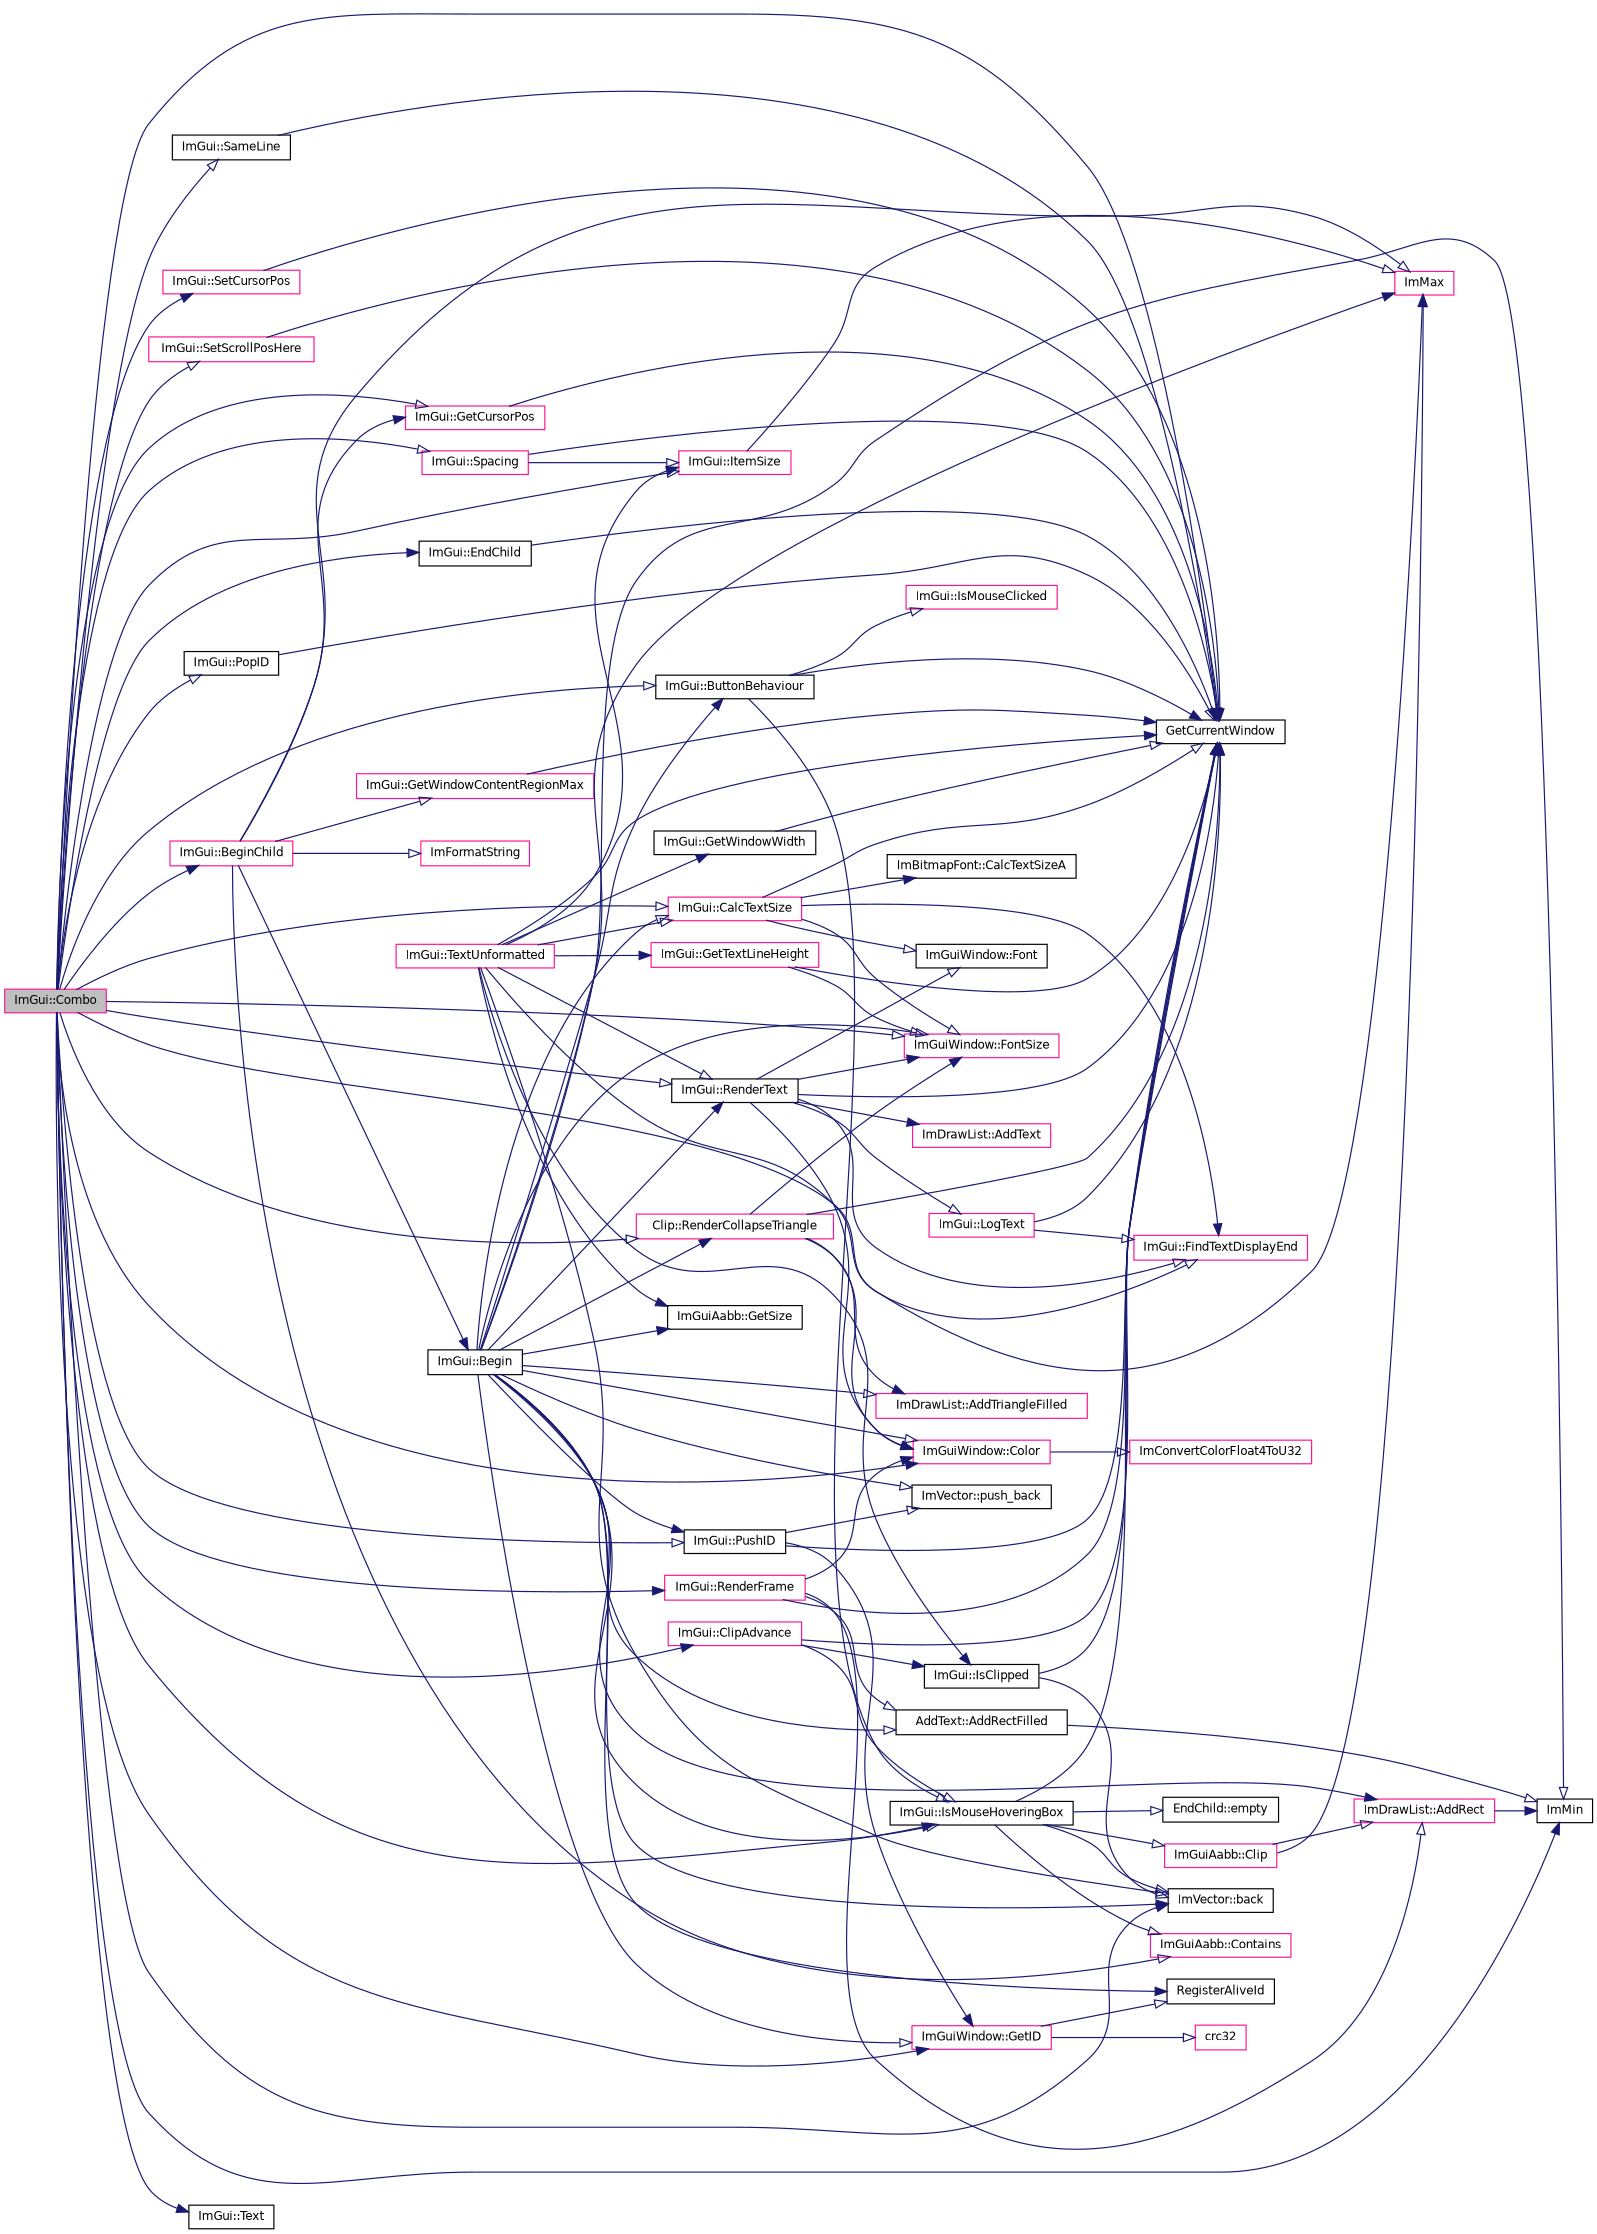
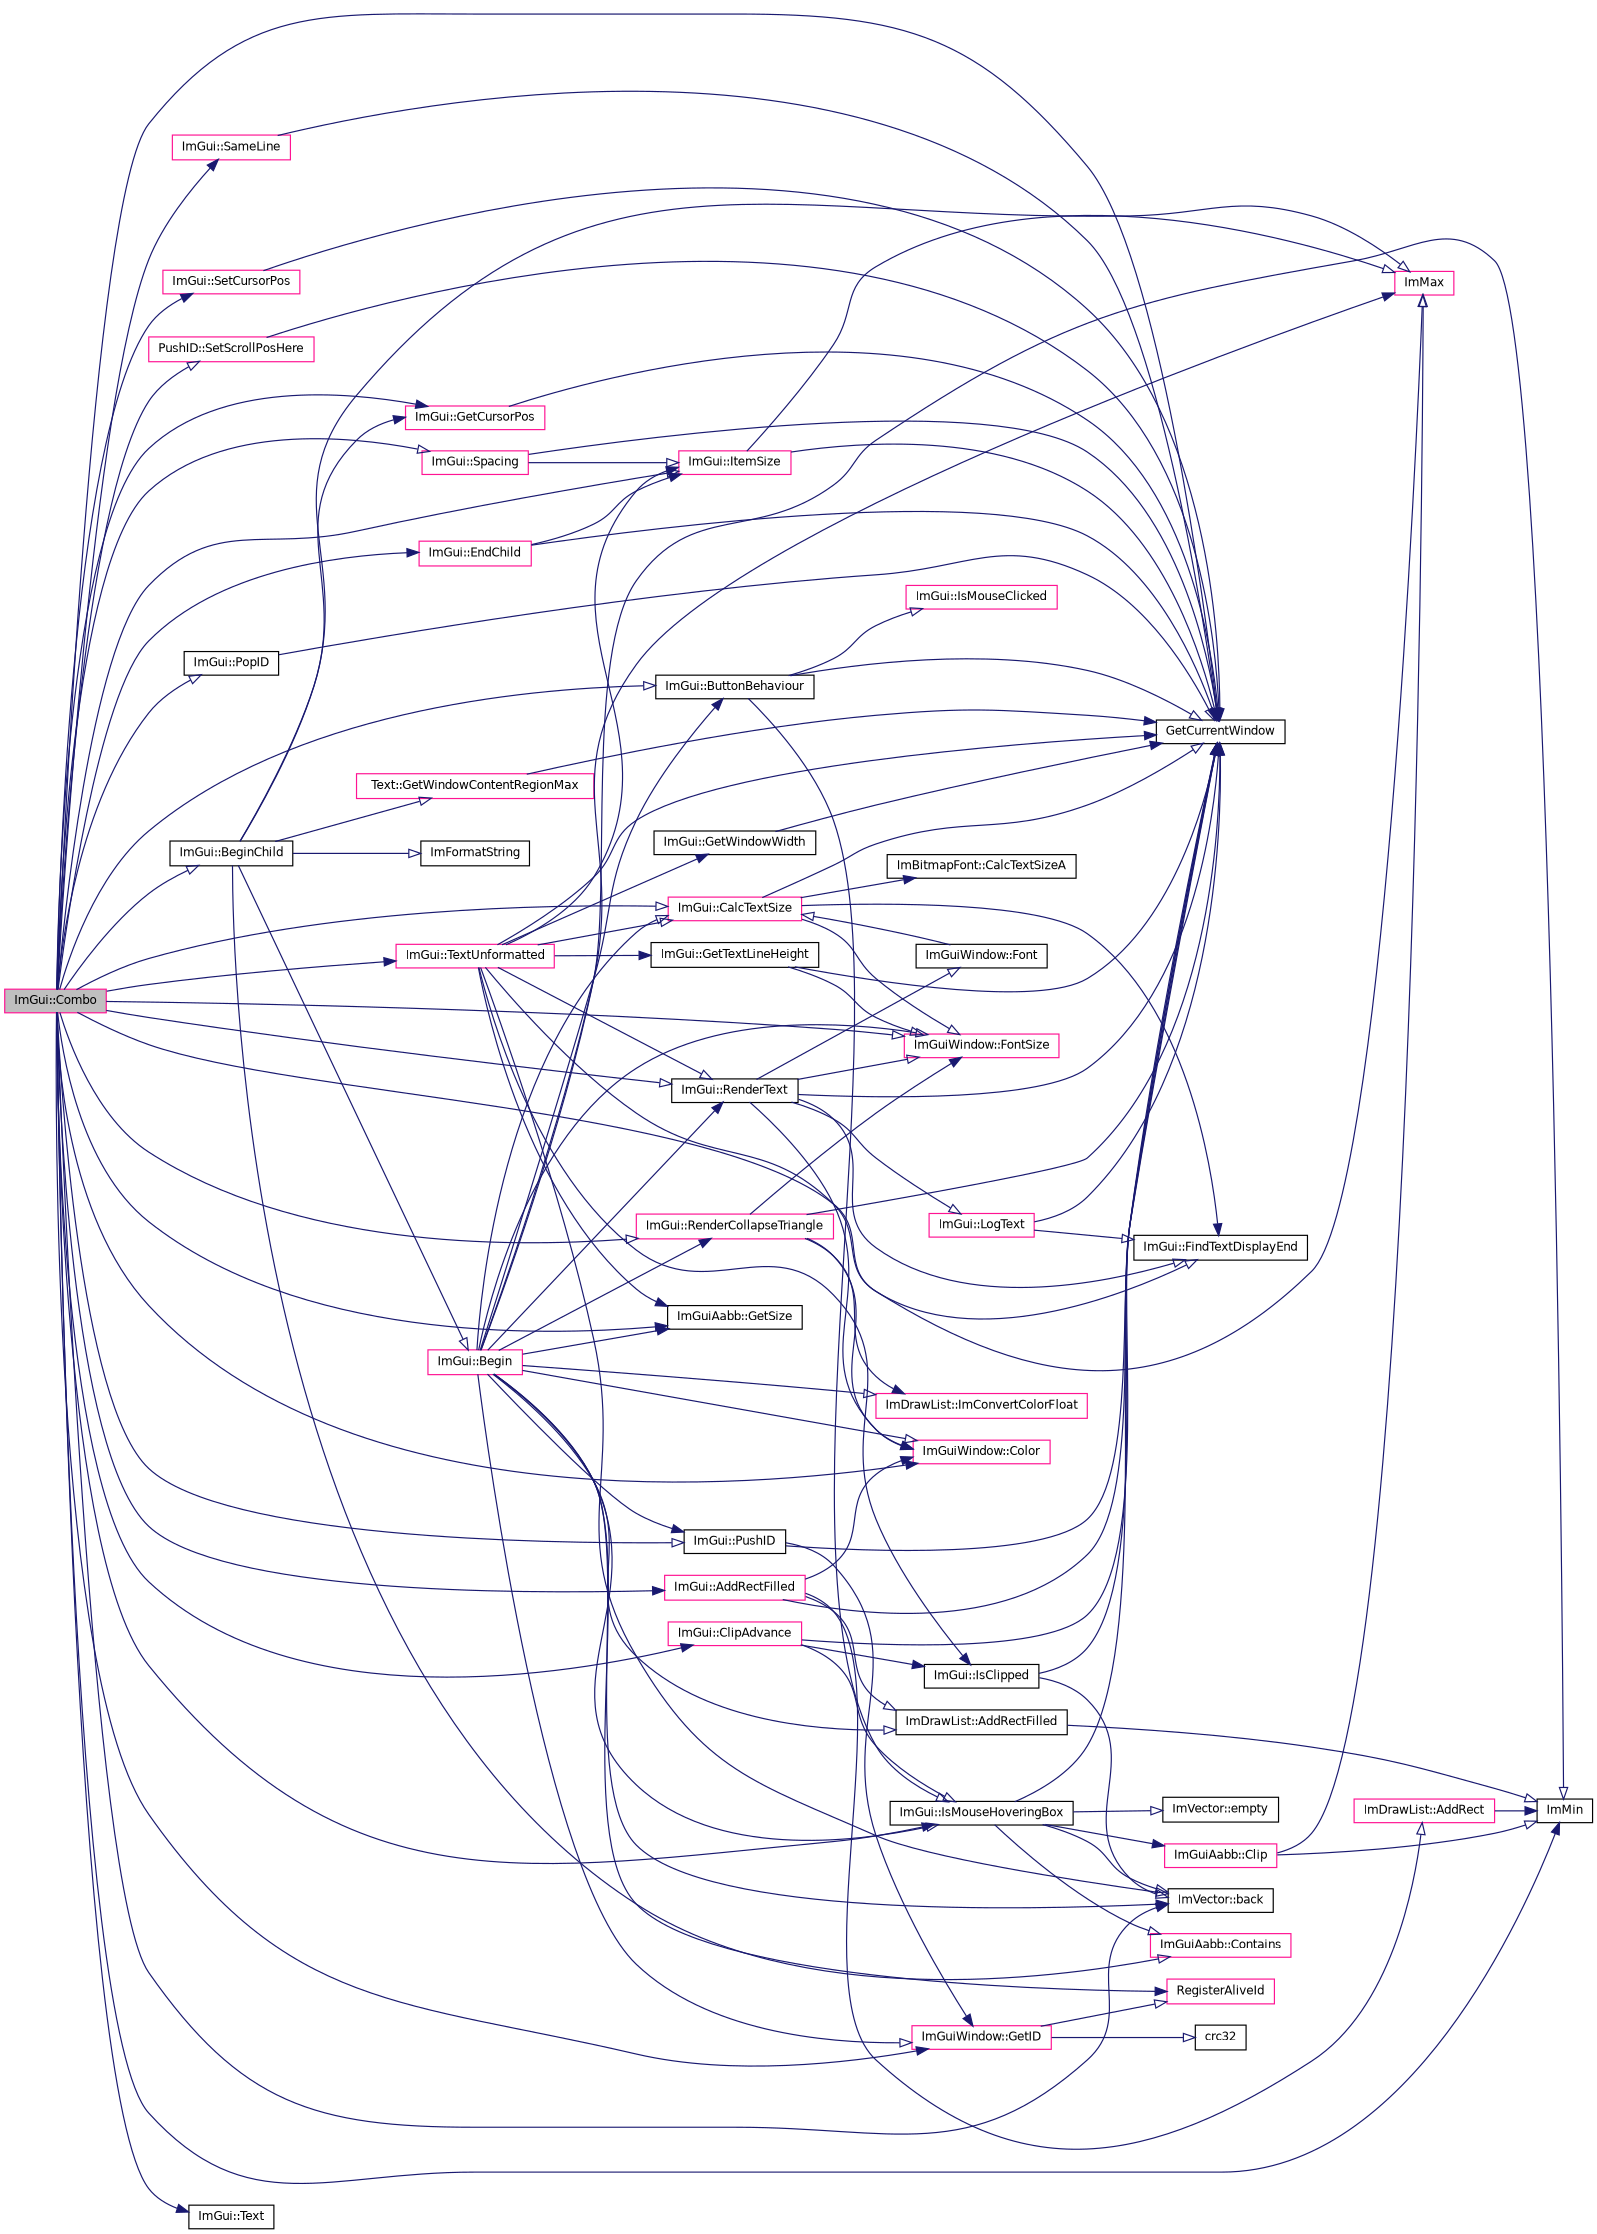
(231, 147) -> (231, 147)
(231, 349) -> (231, 349)
(124, 357) -> (124, 357)
(131, 476) -> (131, 476)
none -> (1066, 480)
none -> (604, 518)
(475, 554) -> (475, 554)
(995, 660) -> (995, 660)
(962, 785) -> (962, 785)
(475, 786) -> (475, 786)
(231, 853) -> (231, 853)
(475, 853) -> (475, 853)
(118, 922) -> (118, 922)
(814, 931) -> (882, 929)
(735, 955) -> (735, 955)
none -> (245, 973)
(844, 1071) -> (844, 1071)
(1406, 1095) -> (1406, 1095)
(351, 1102) -> (351, 1102)
(982, 1136) -> none
(735, 1226) -> (735, 1226)
(1221, 1248) -> (1221, 1248)
none -> (261, 1284)
(475, 1362) -> (475, 1362)
(982, 1406) -> (982, 1406)
(1221, 1452) -> none
(982, 1497) -> none
(735, 1588) -> (735, 1588)
(982, 1722) -> (982, 1722)
(790, 1783) -> none
(1221, 1810) -> (1221, 1810)
(1099, 1834) -> (1099, 1834)
(1319, 1834) -> (1402, 1847)
(1221, 1991) -> (1221, 1991)
(1221, 2038) -> (1221, 2038)
